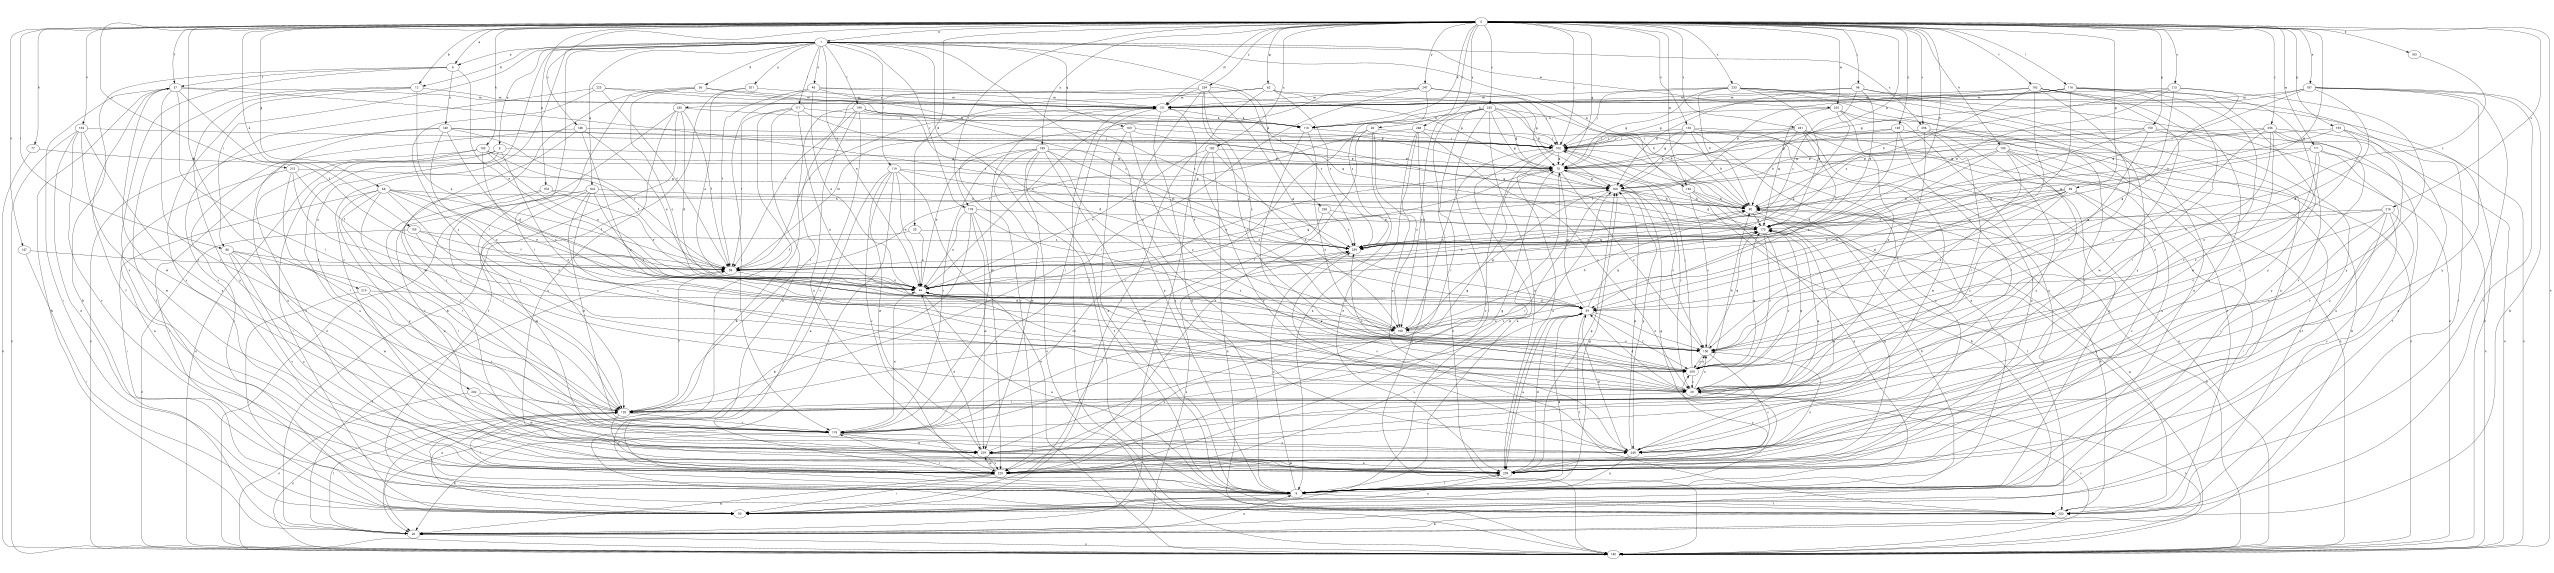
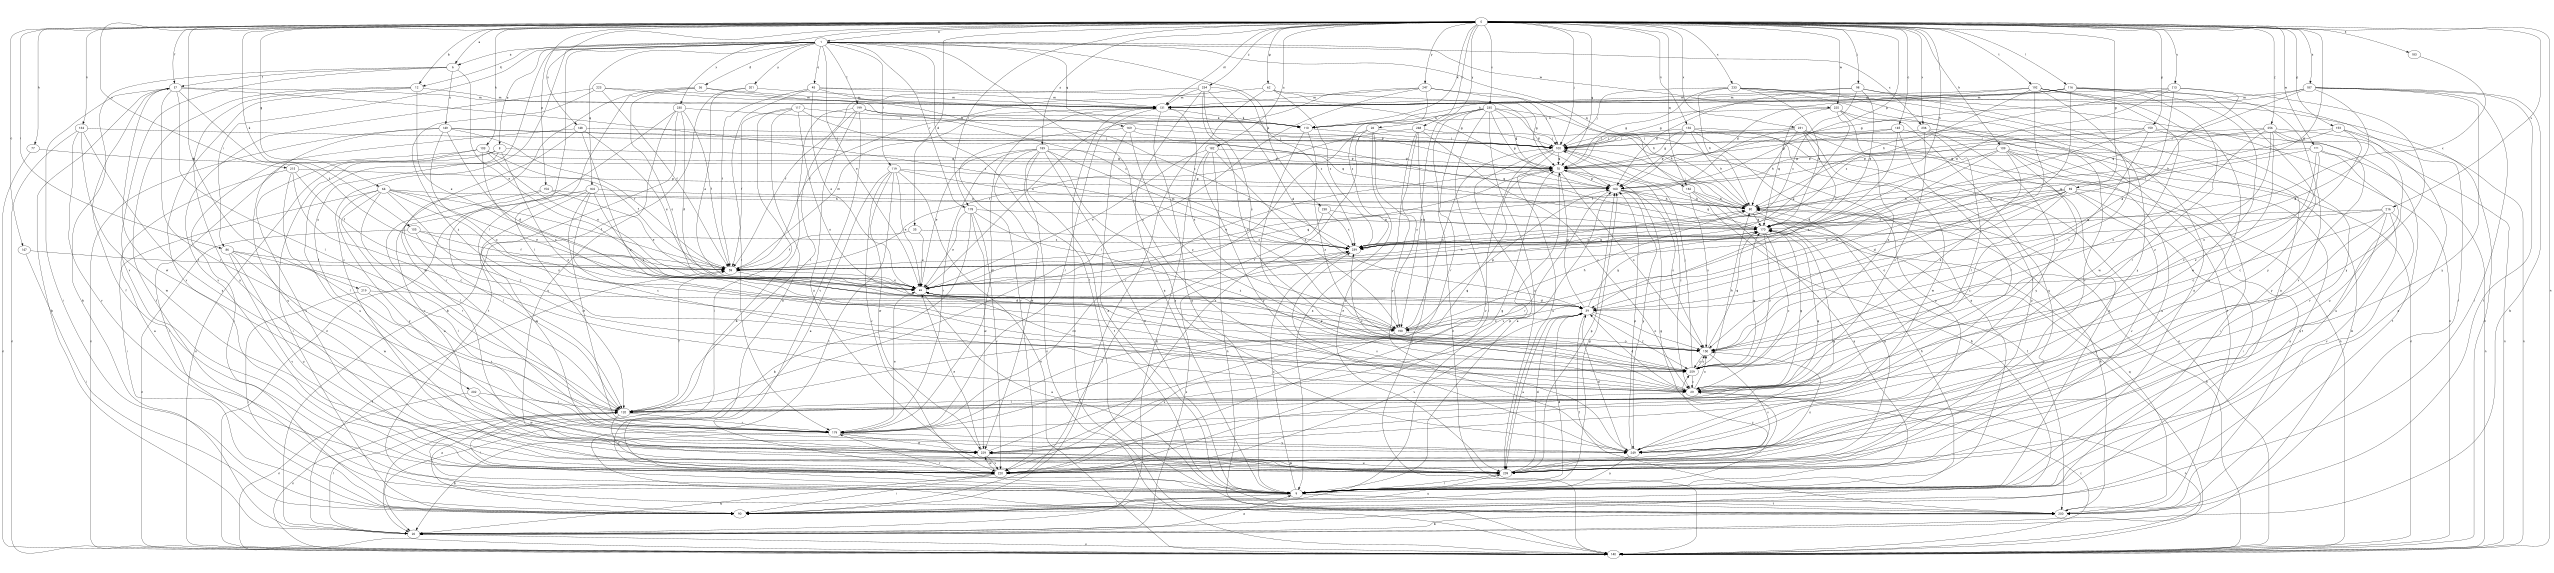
(809, 73) -> none
(975, 93) -> (924, 29)
(1449, 98) -> none
(1170, 233) -> none
(299, 461) -> (2091, 452)
